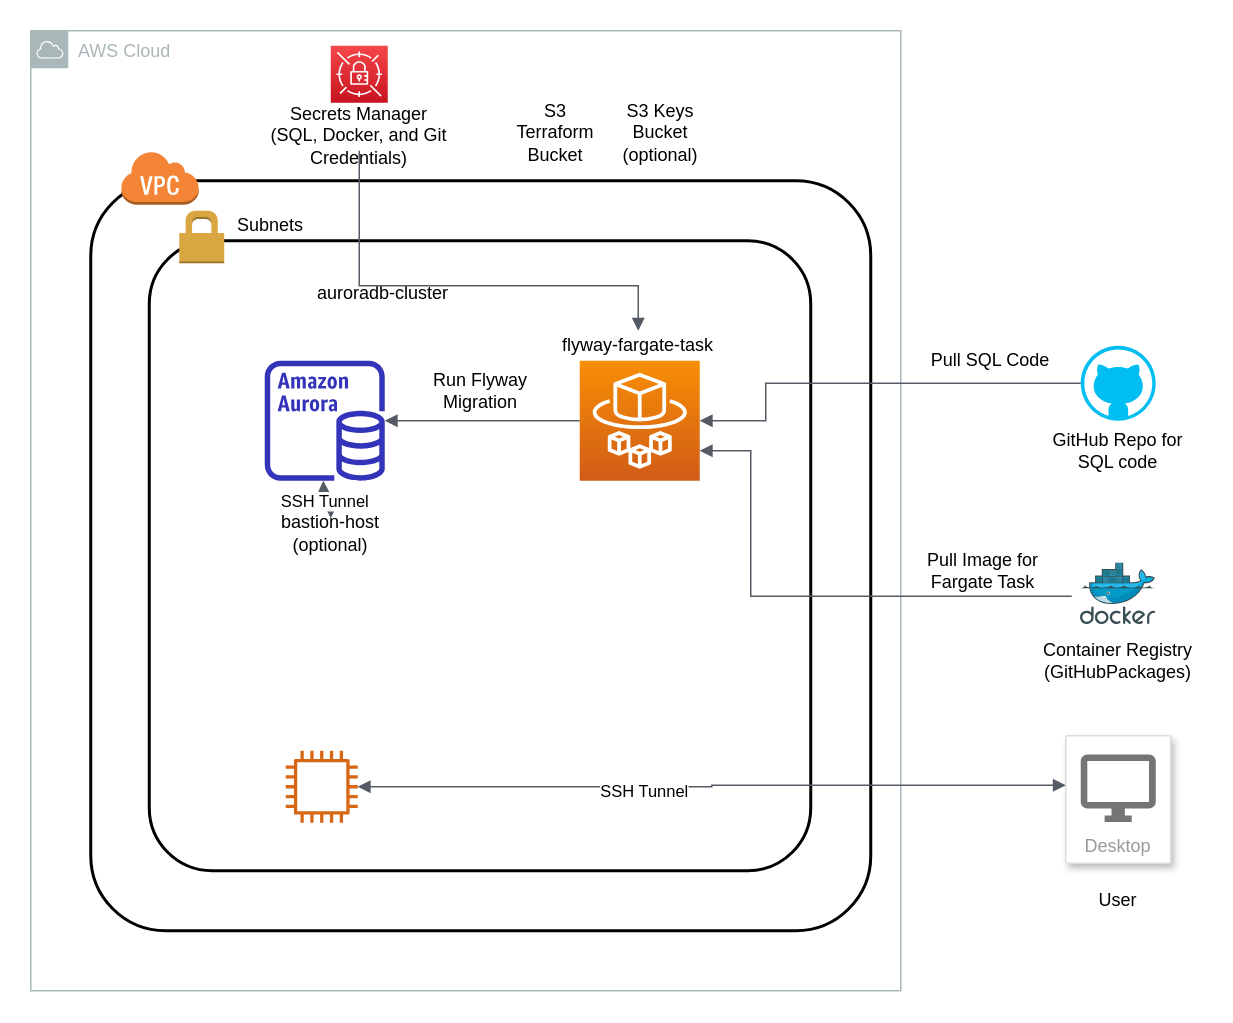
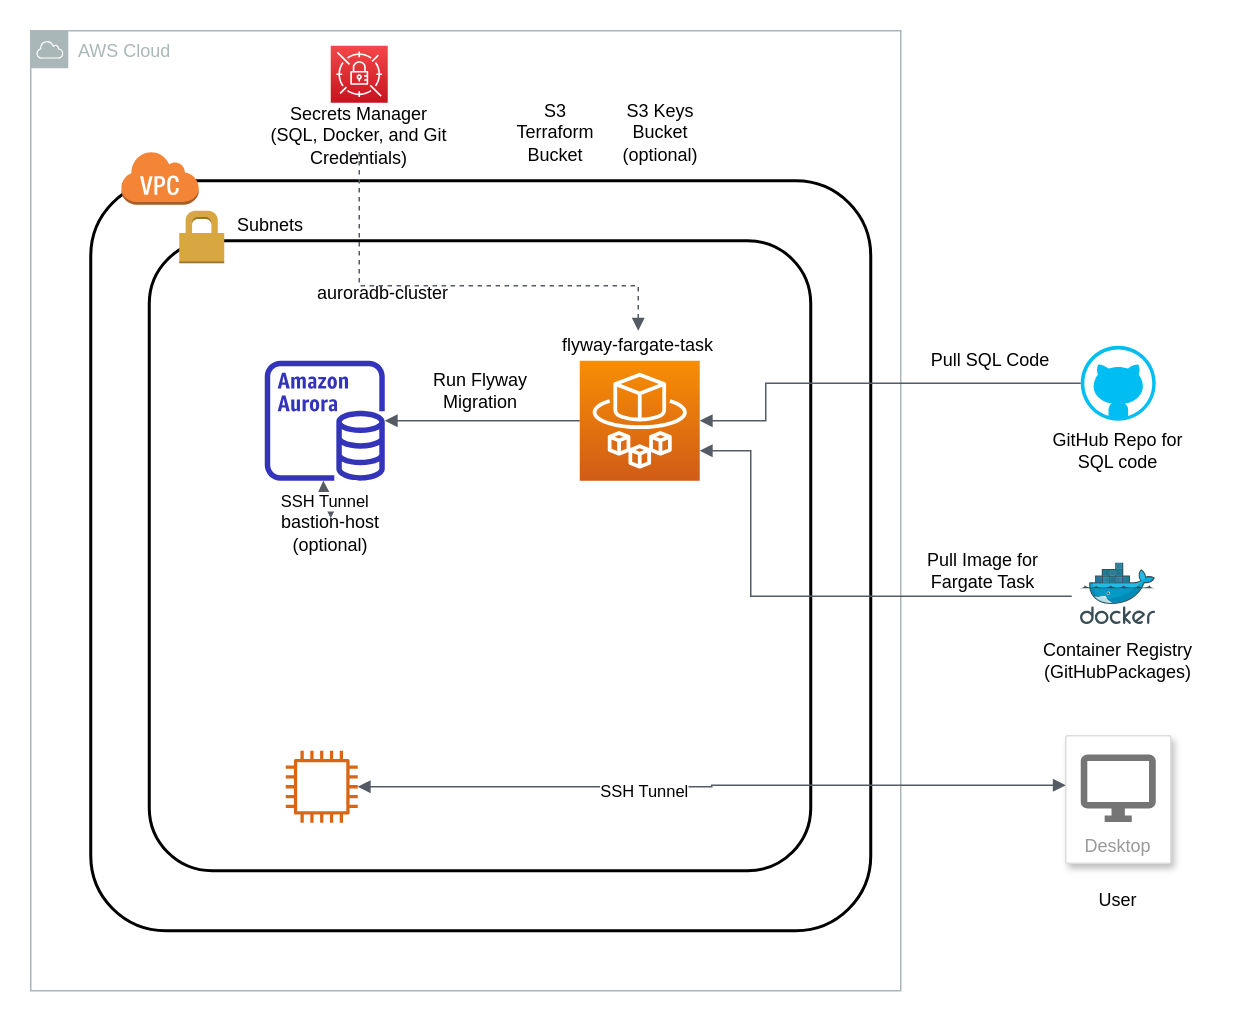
(446, 286) -> (446, 286)
